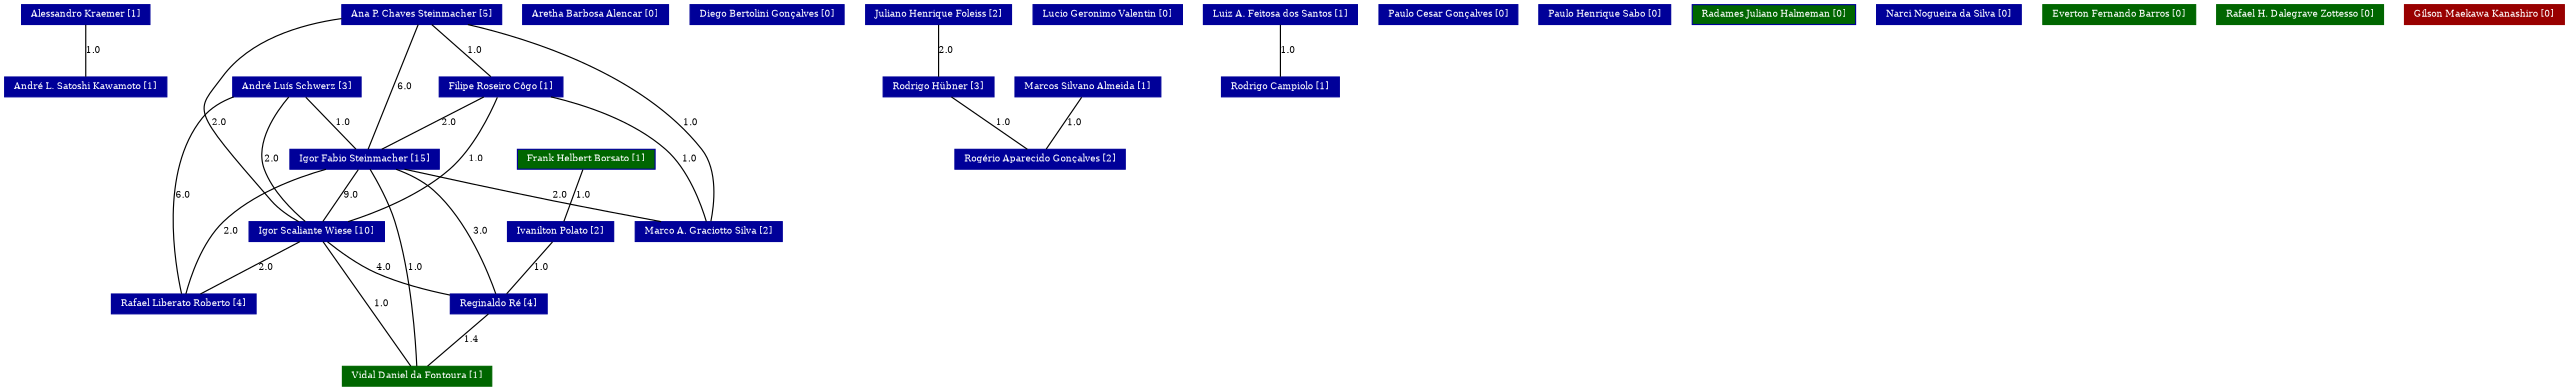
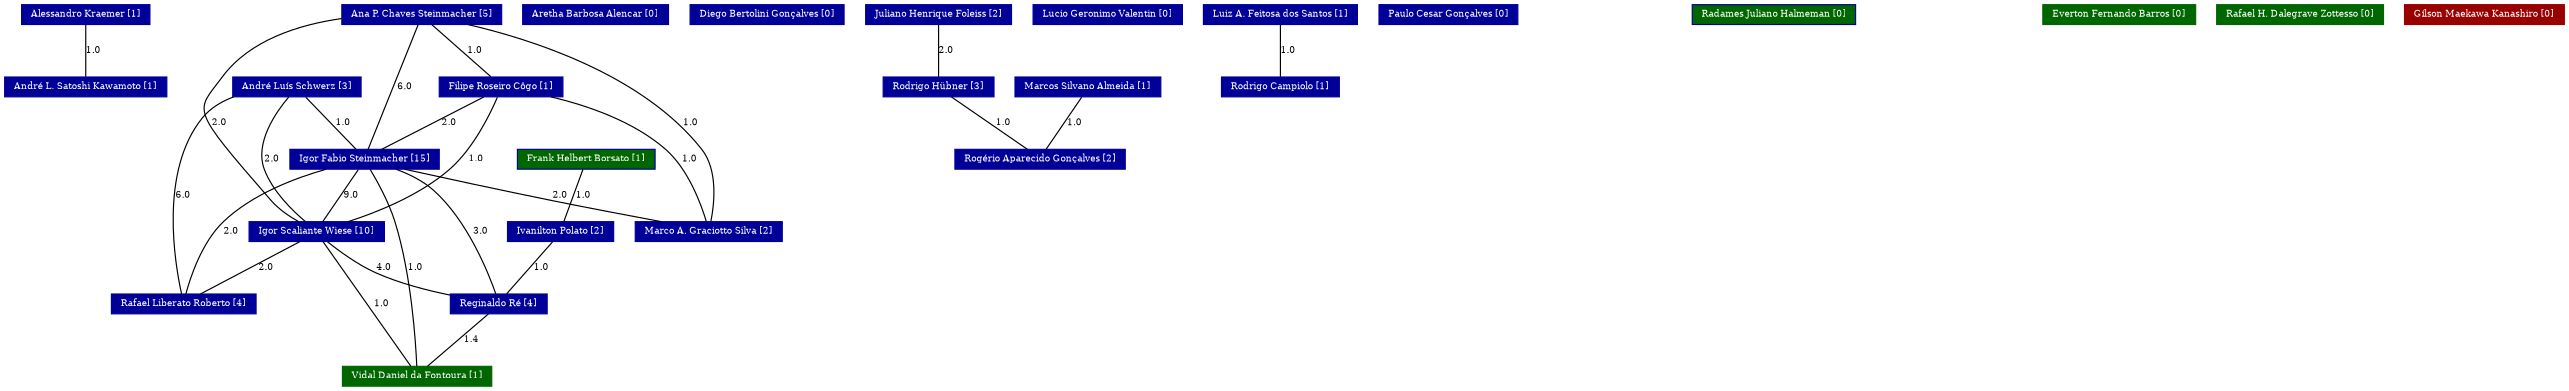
(1605, 15) -> none
(1949, 15) -> none
